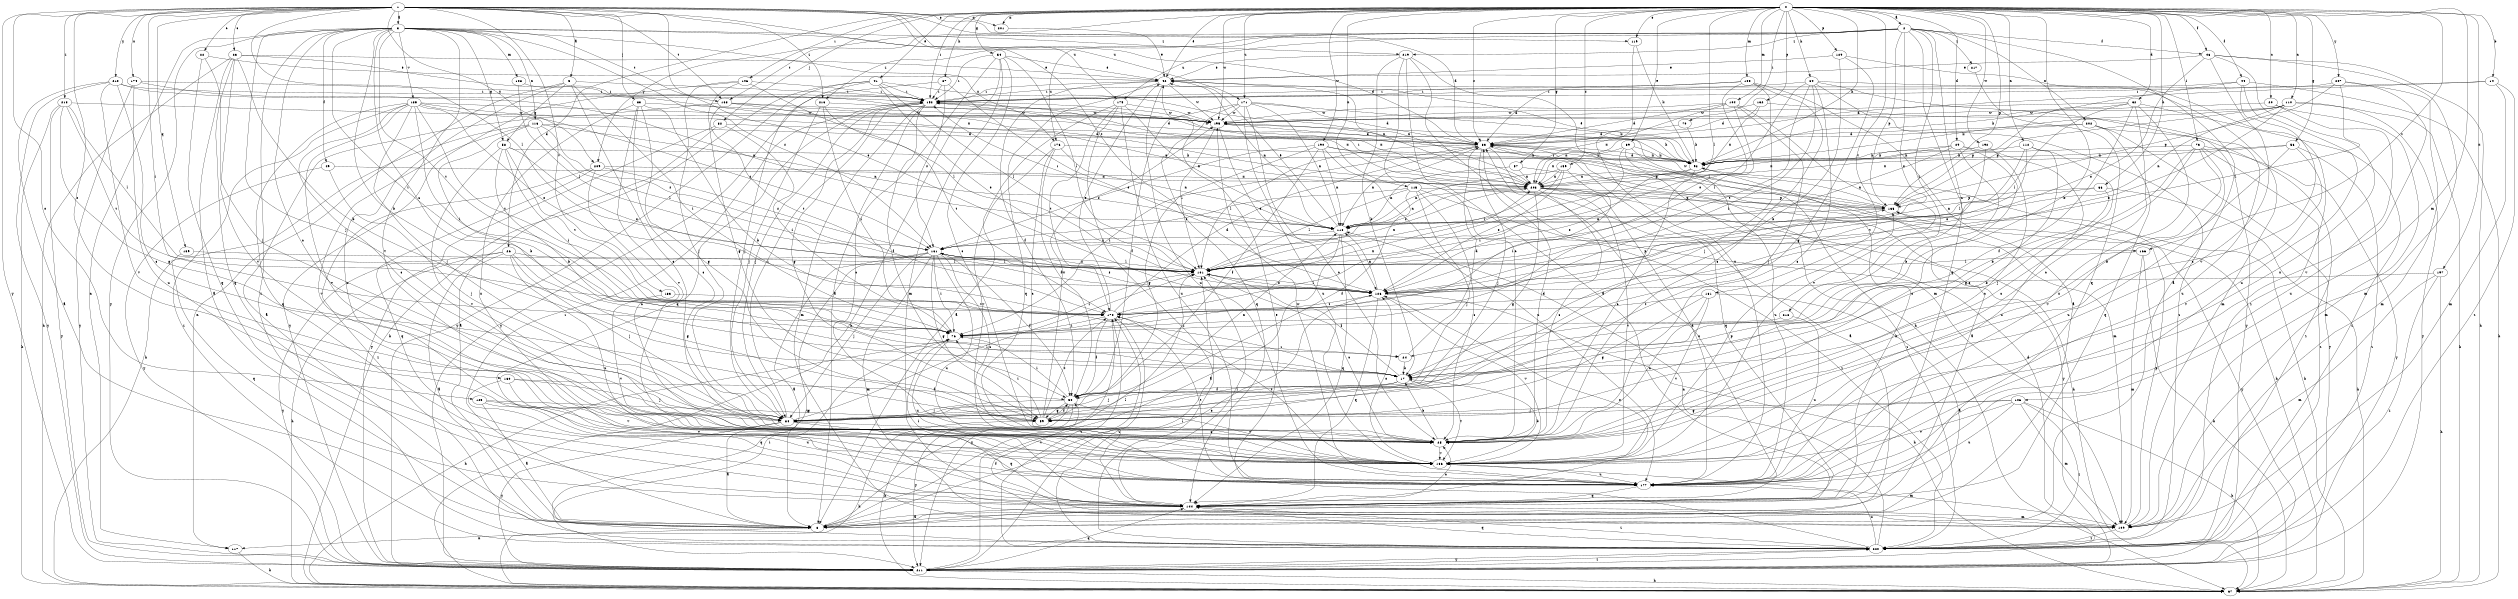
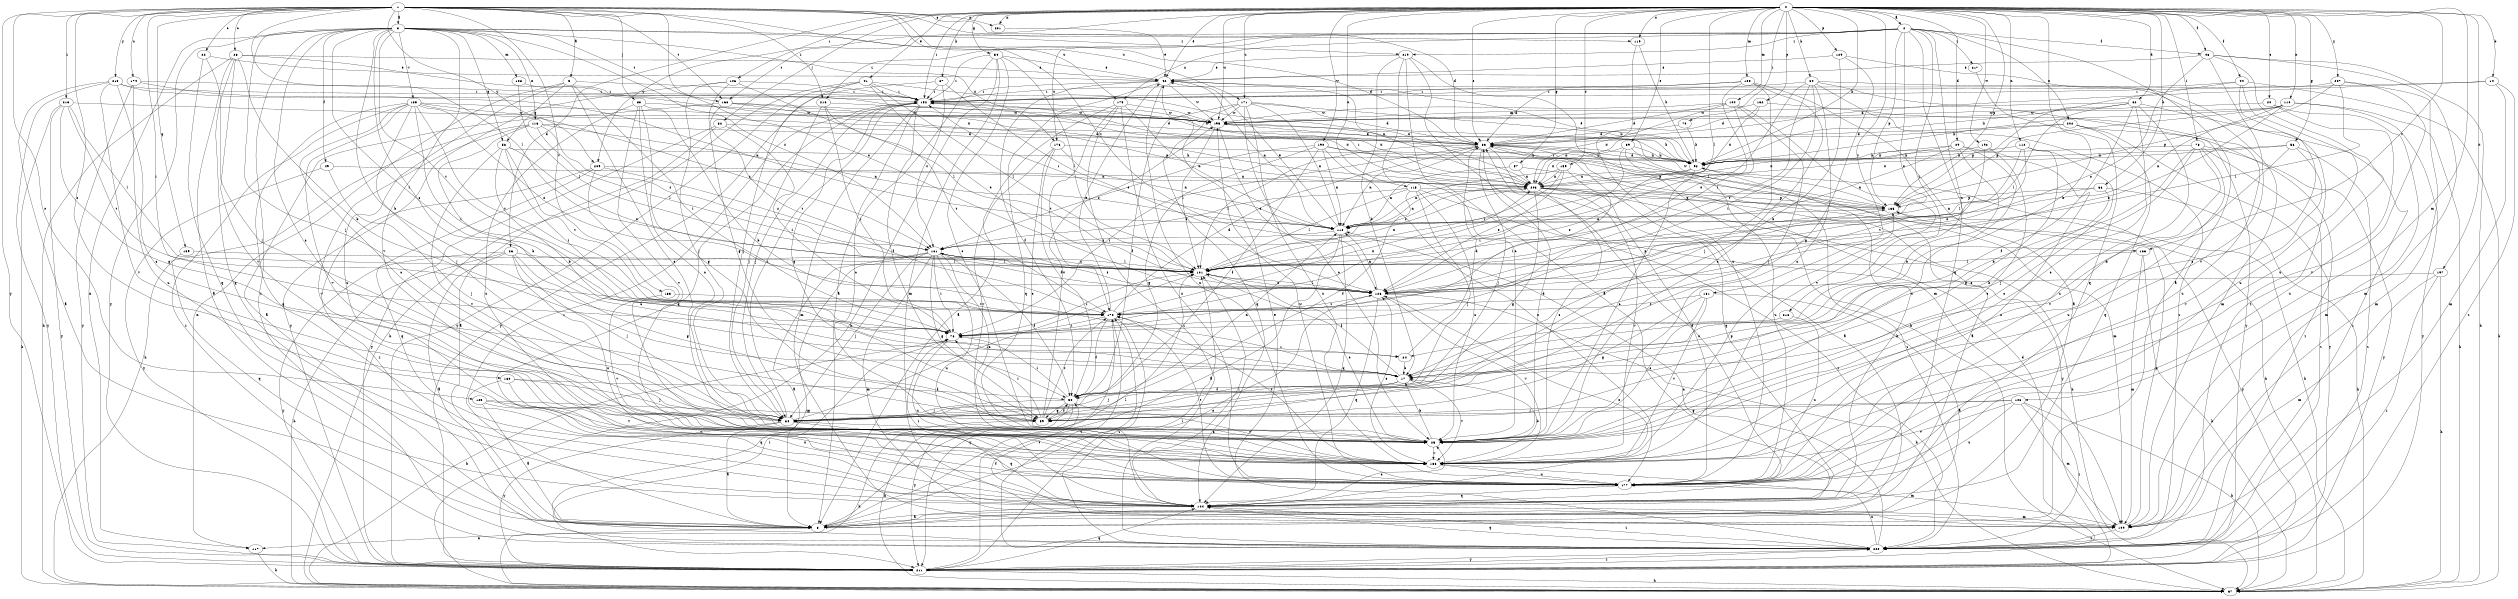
(1510, 113) -> (1512, 113)
